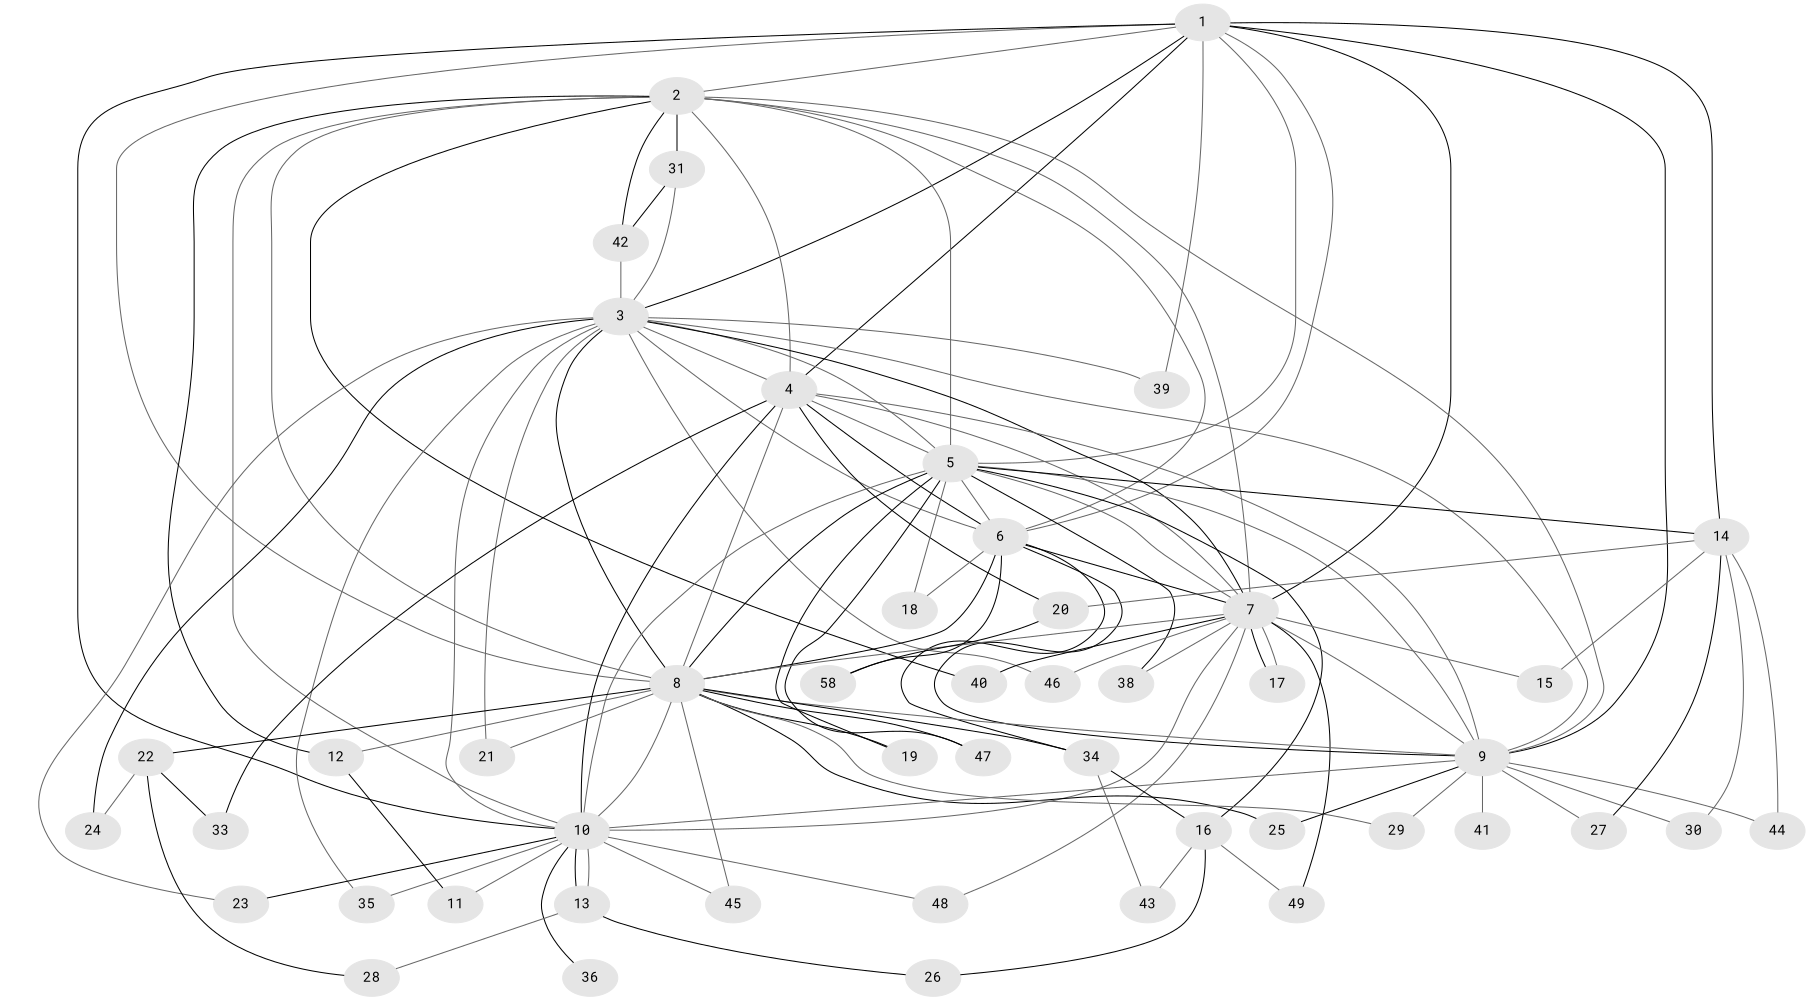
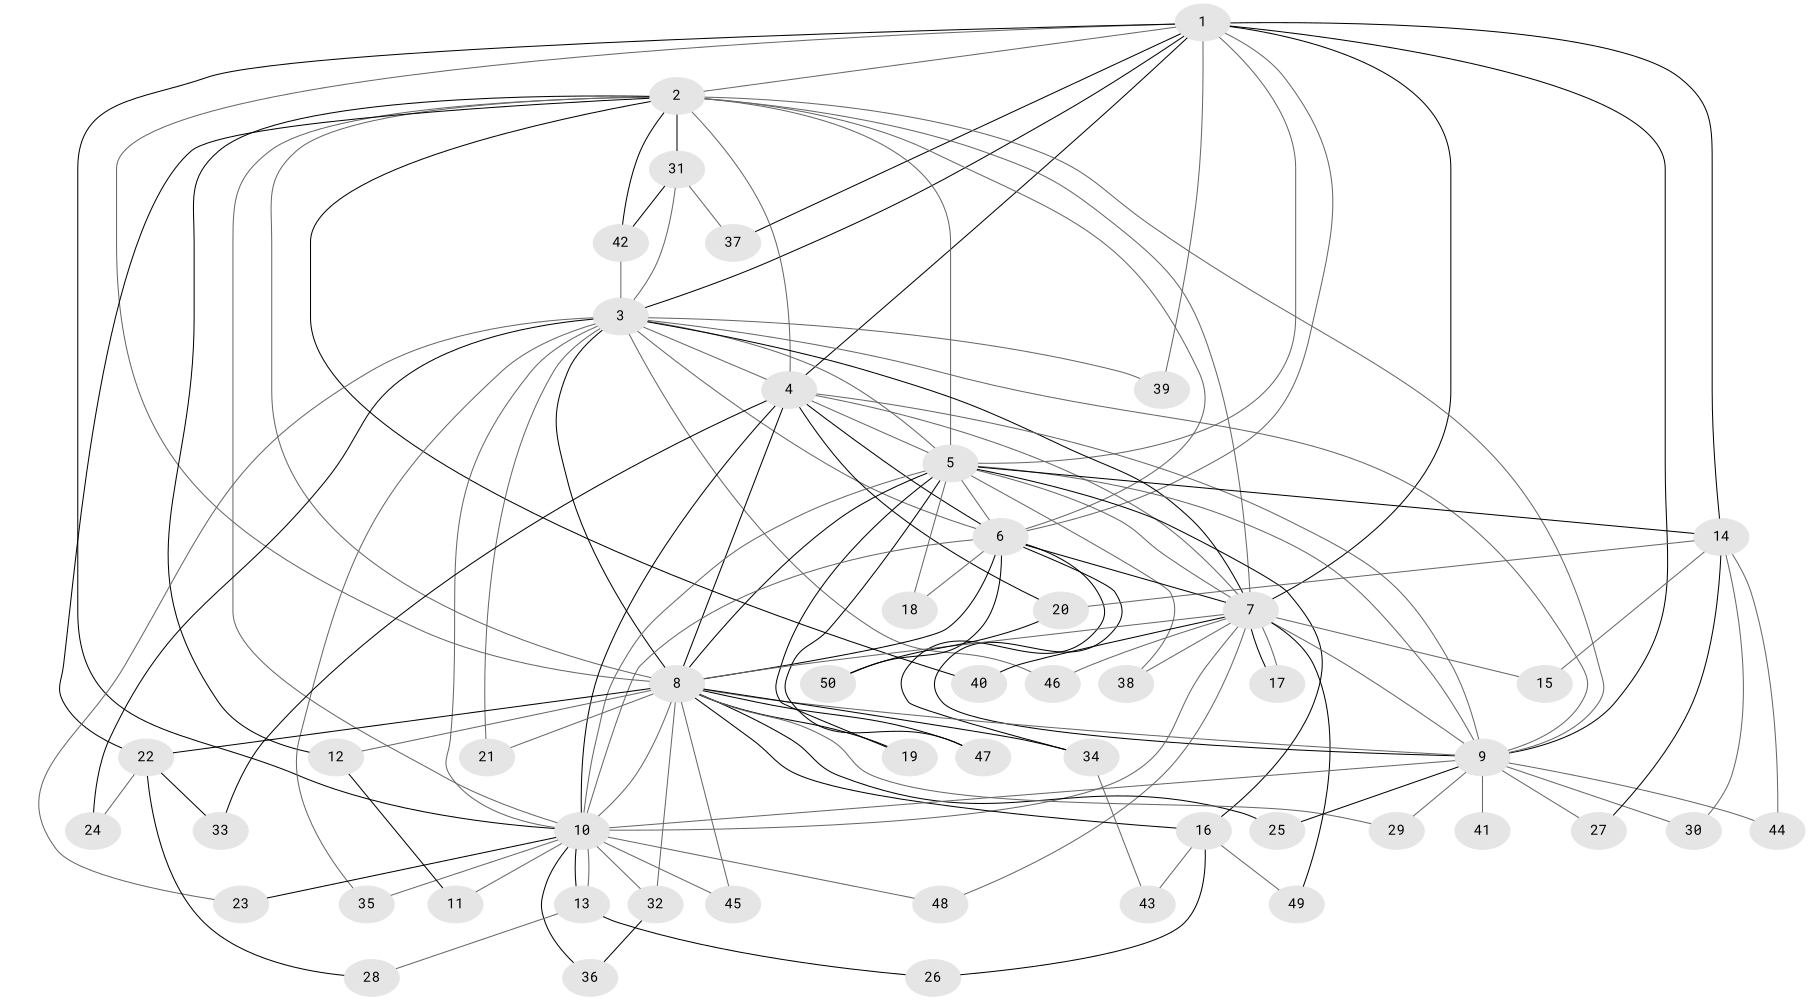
none -> (143, 231)
none -> (733, 243)
(733, 537) -> (733, 537)
(1110, 554) -> (1110, 554)
none -> (724, 606)
(828, 684) -> (828, 684)
(1148, 794) -> (871, 794)
none -> (656, 904)
